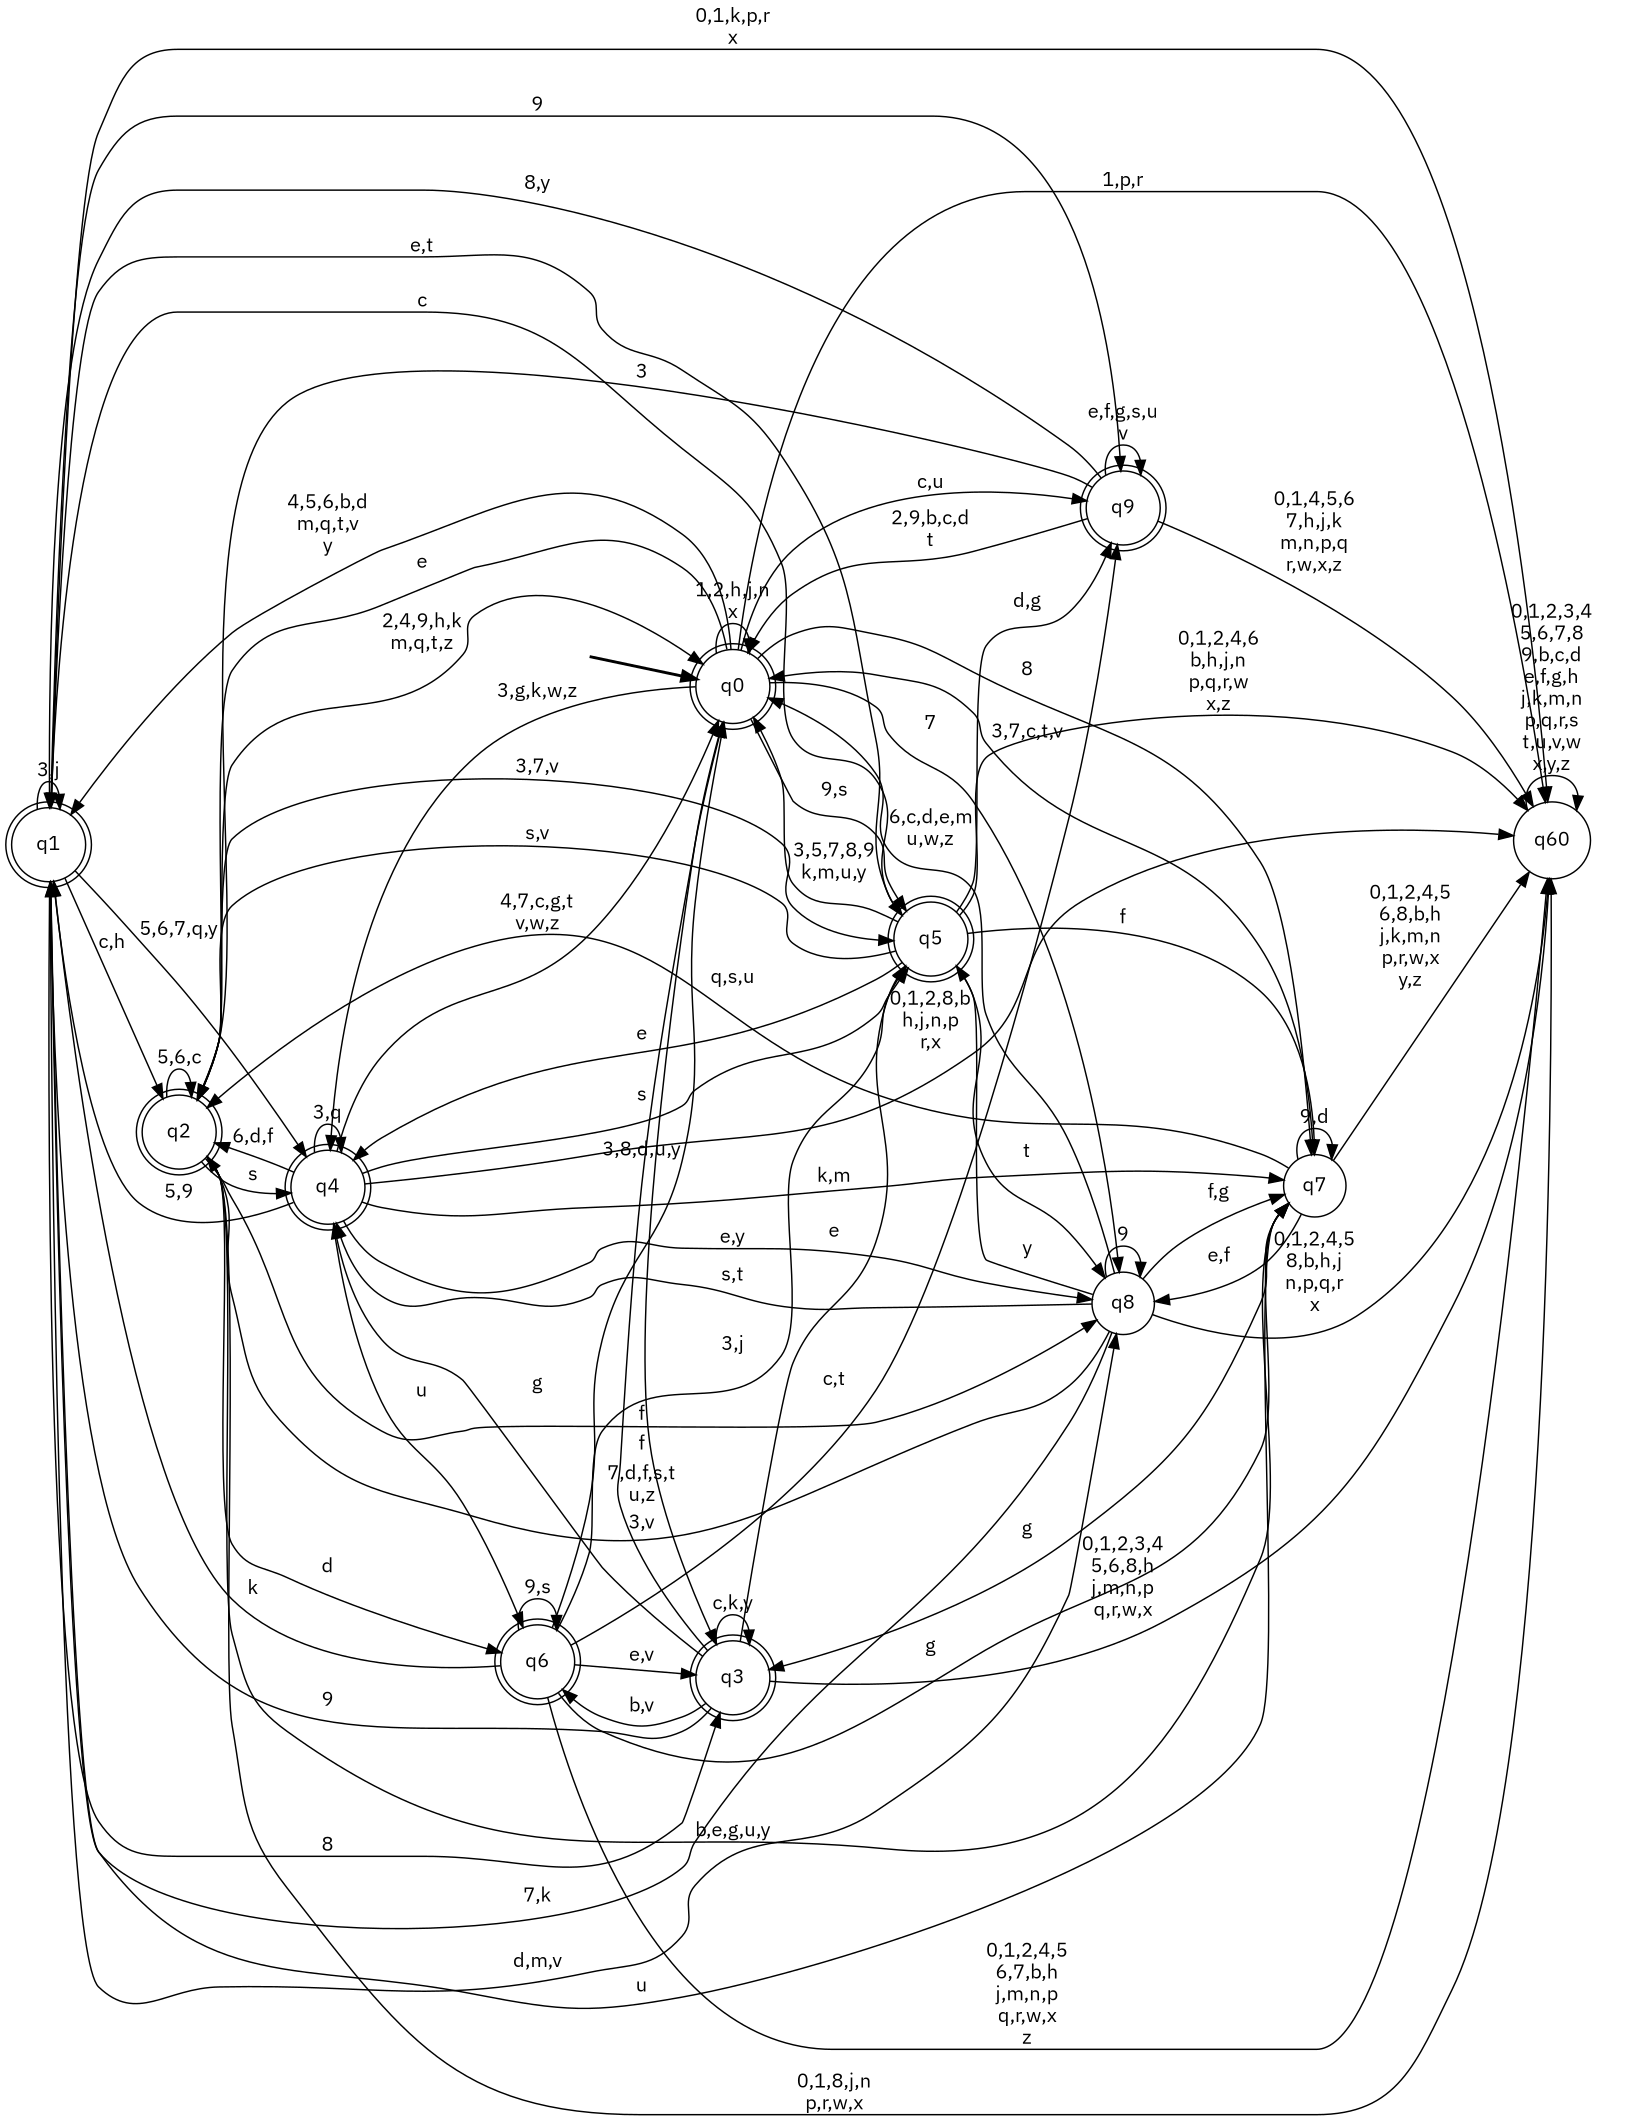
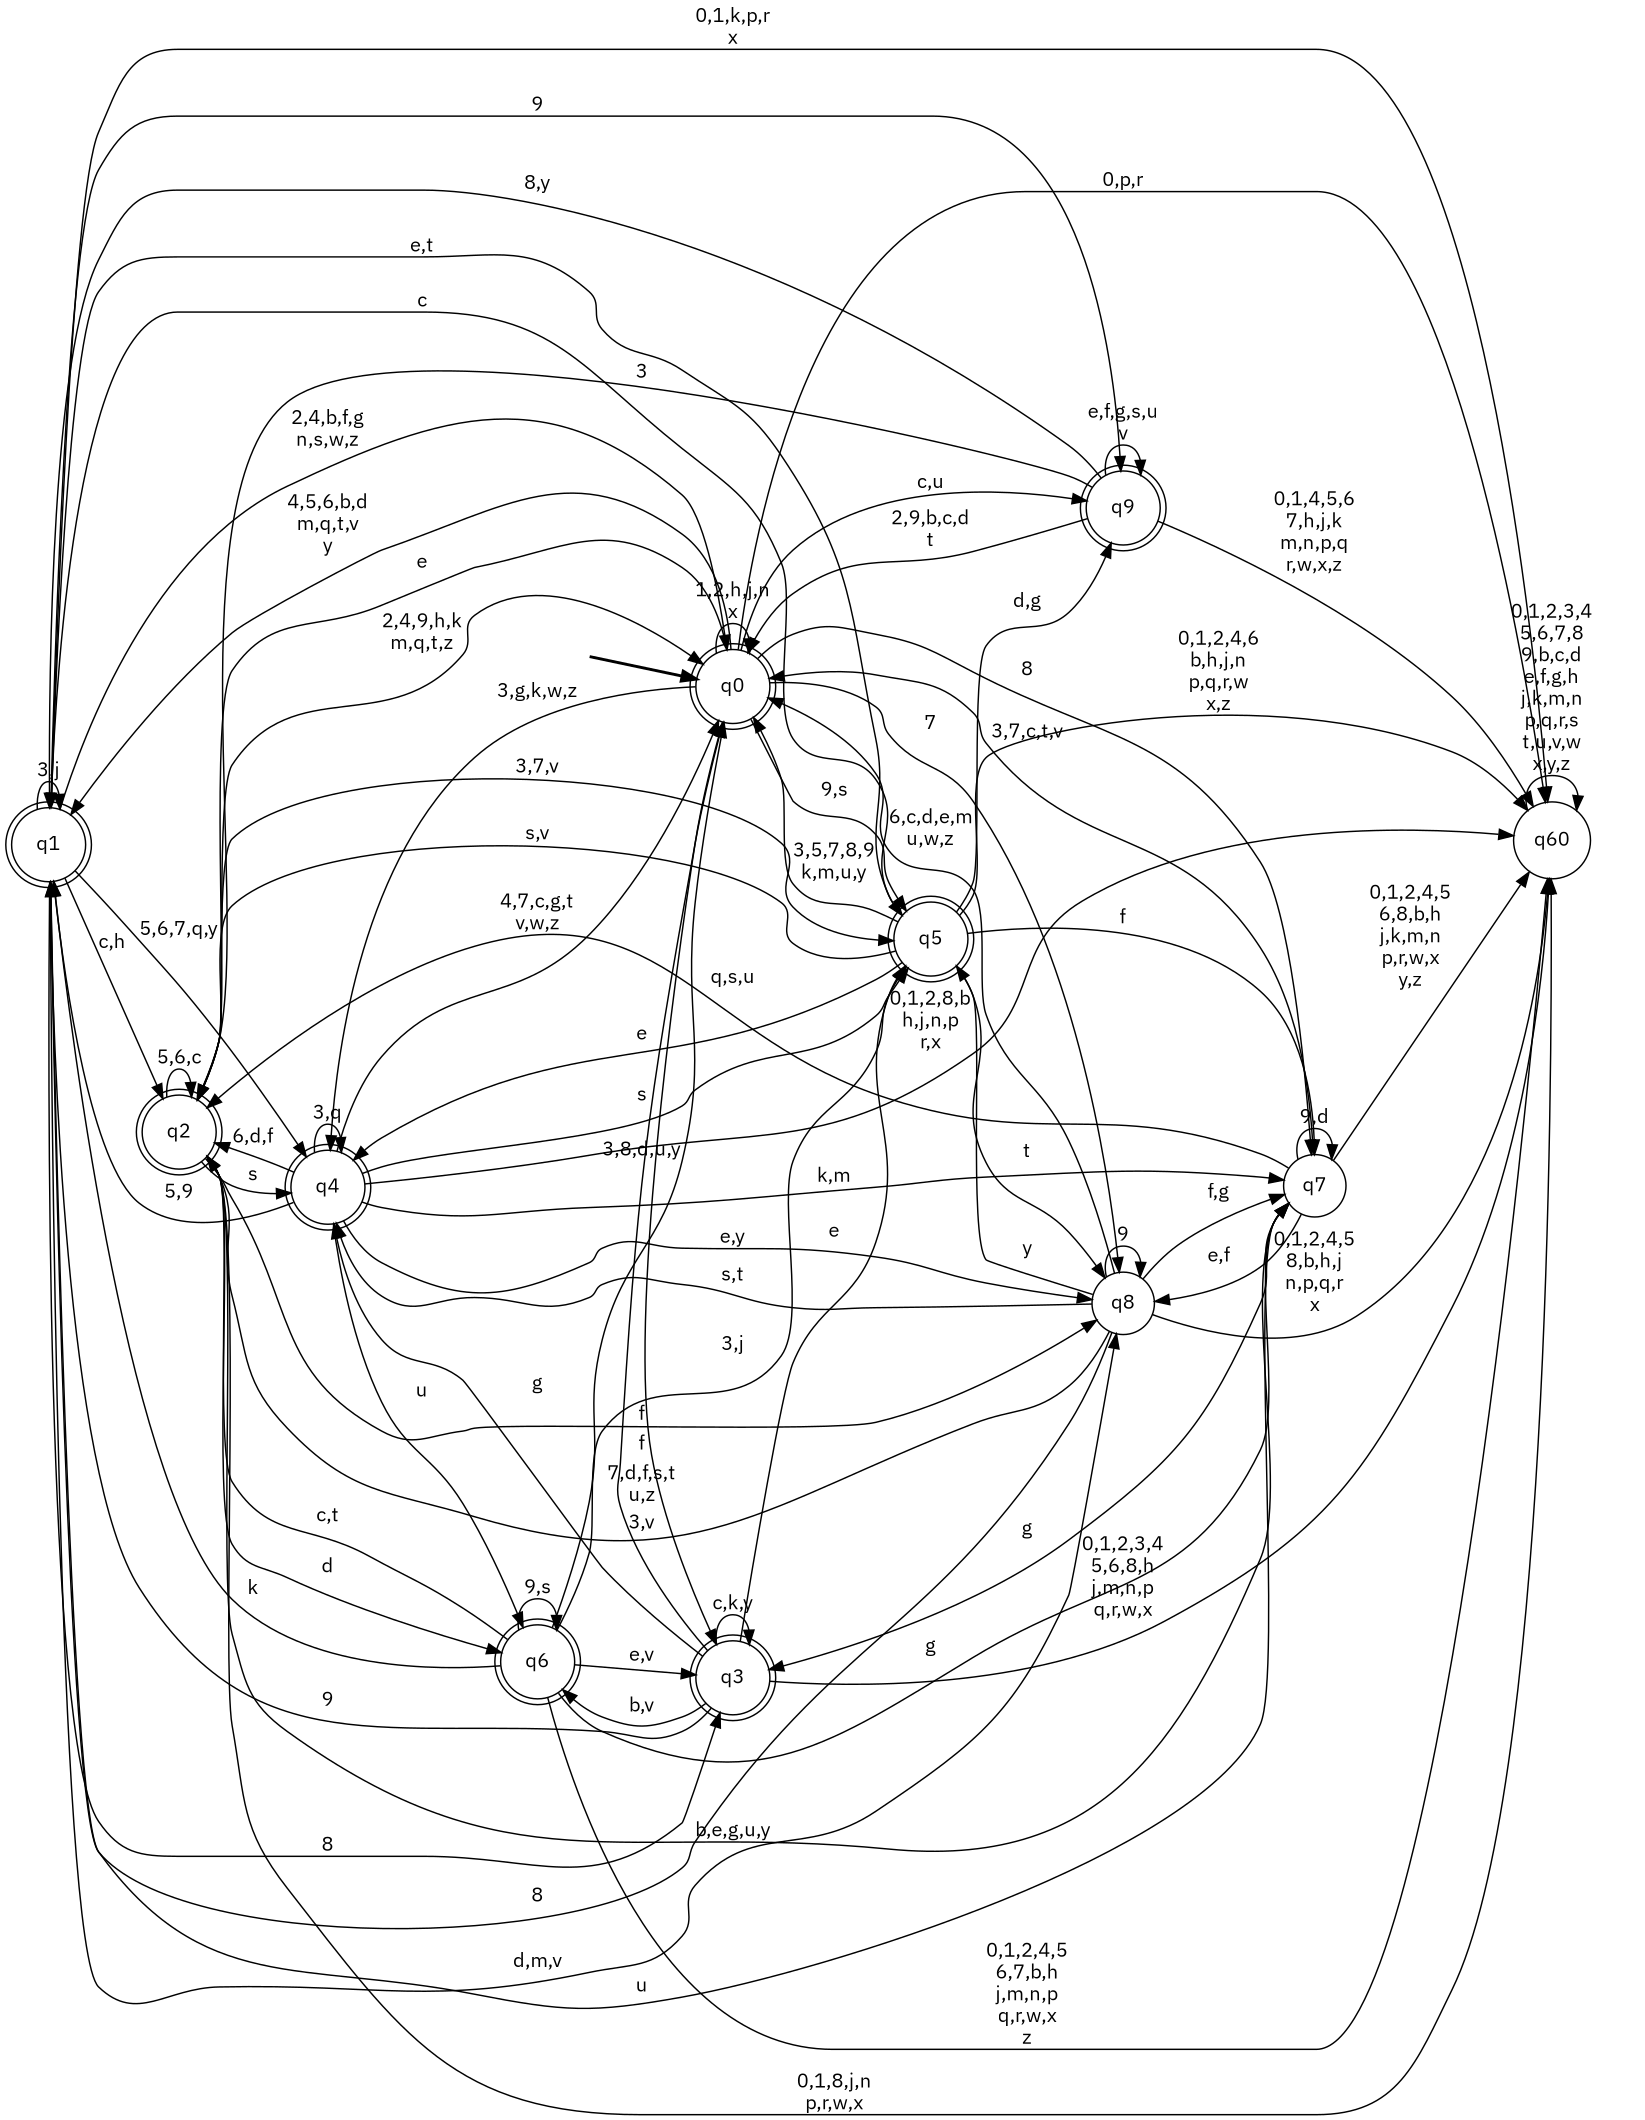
(1123, 181) -> (1123, 181)
none -> (365, 452)
(957, 1206) -> (244, 1497)
(538, 1896) -> (538, 1896)
